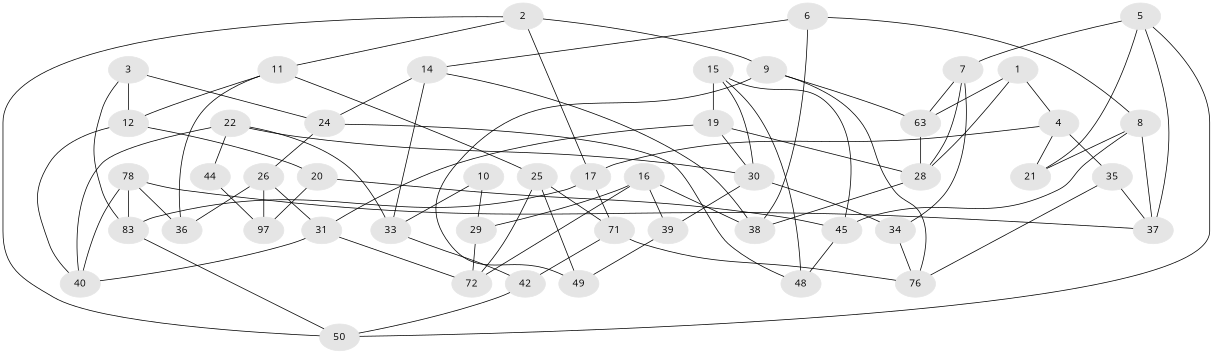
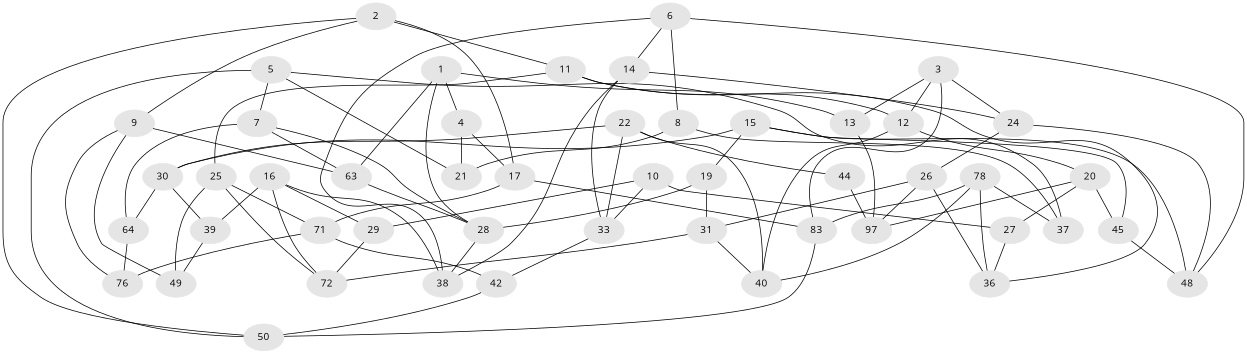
none -> (1054, 60)
none -> (850, 123)
(734, 150) -> none
(1112, 177) -> none
(1003, 207) -> none
(895, 230) -> (129, 230)
none -> (1010, 230)
